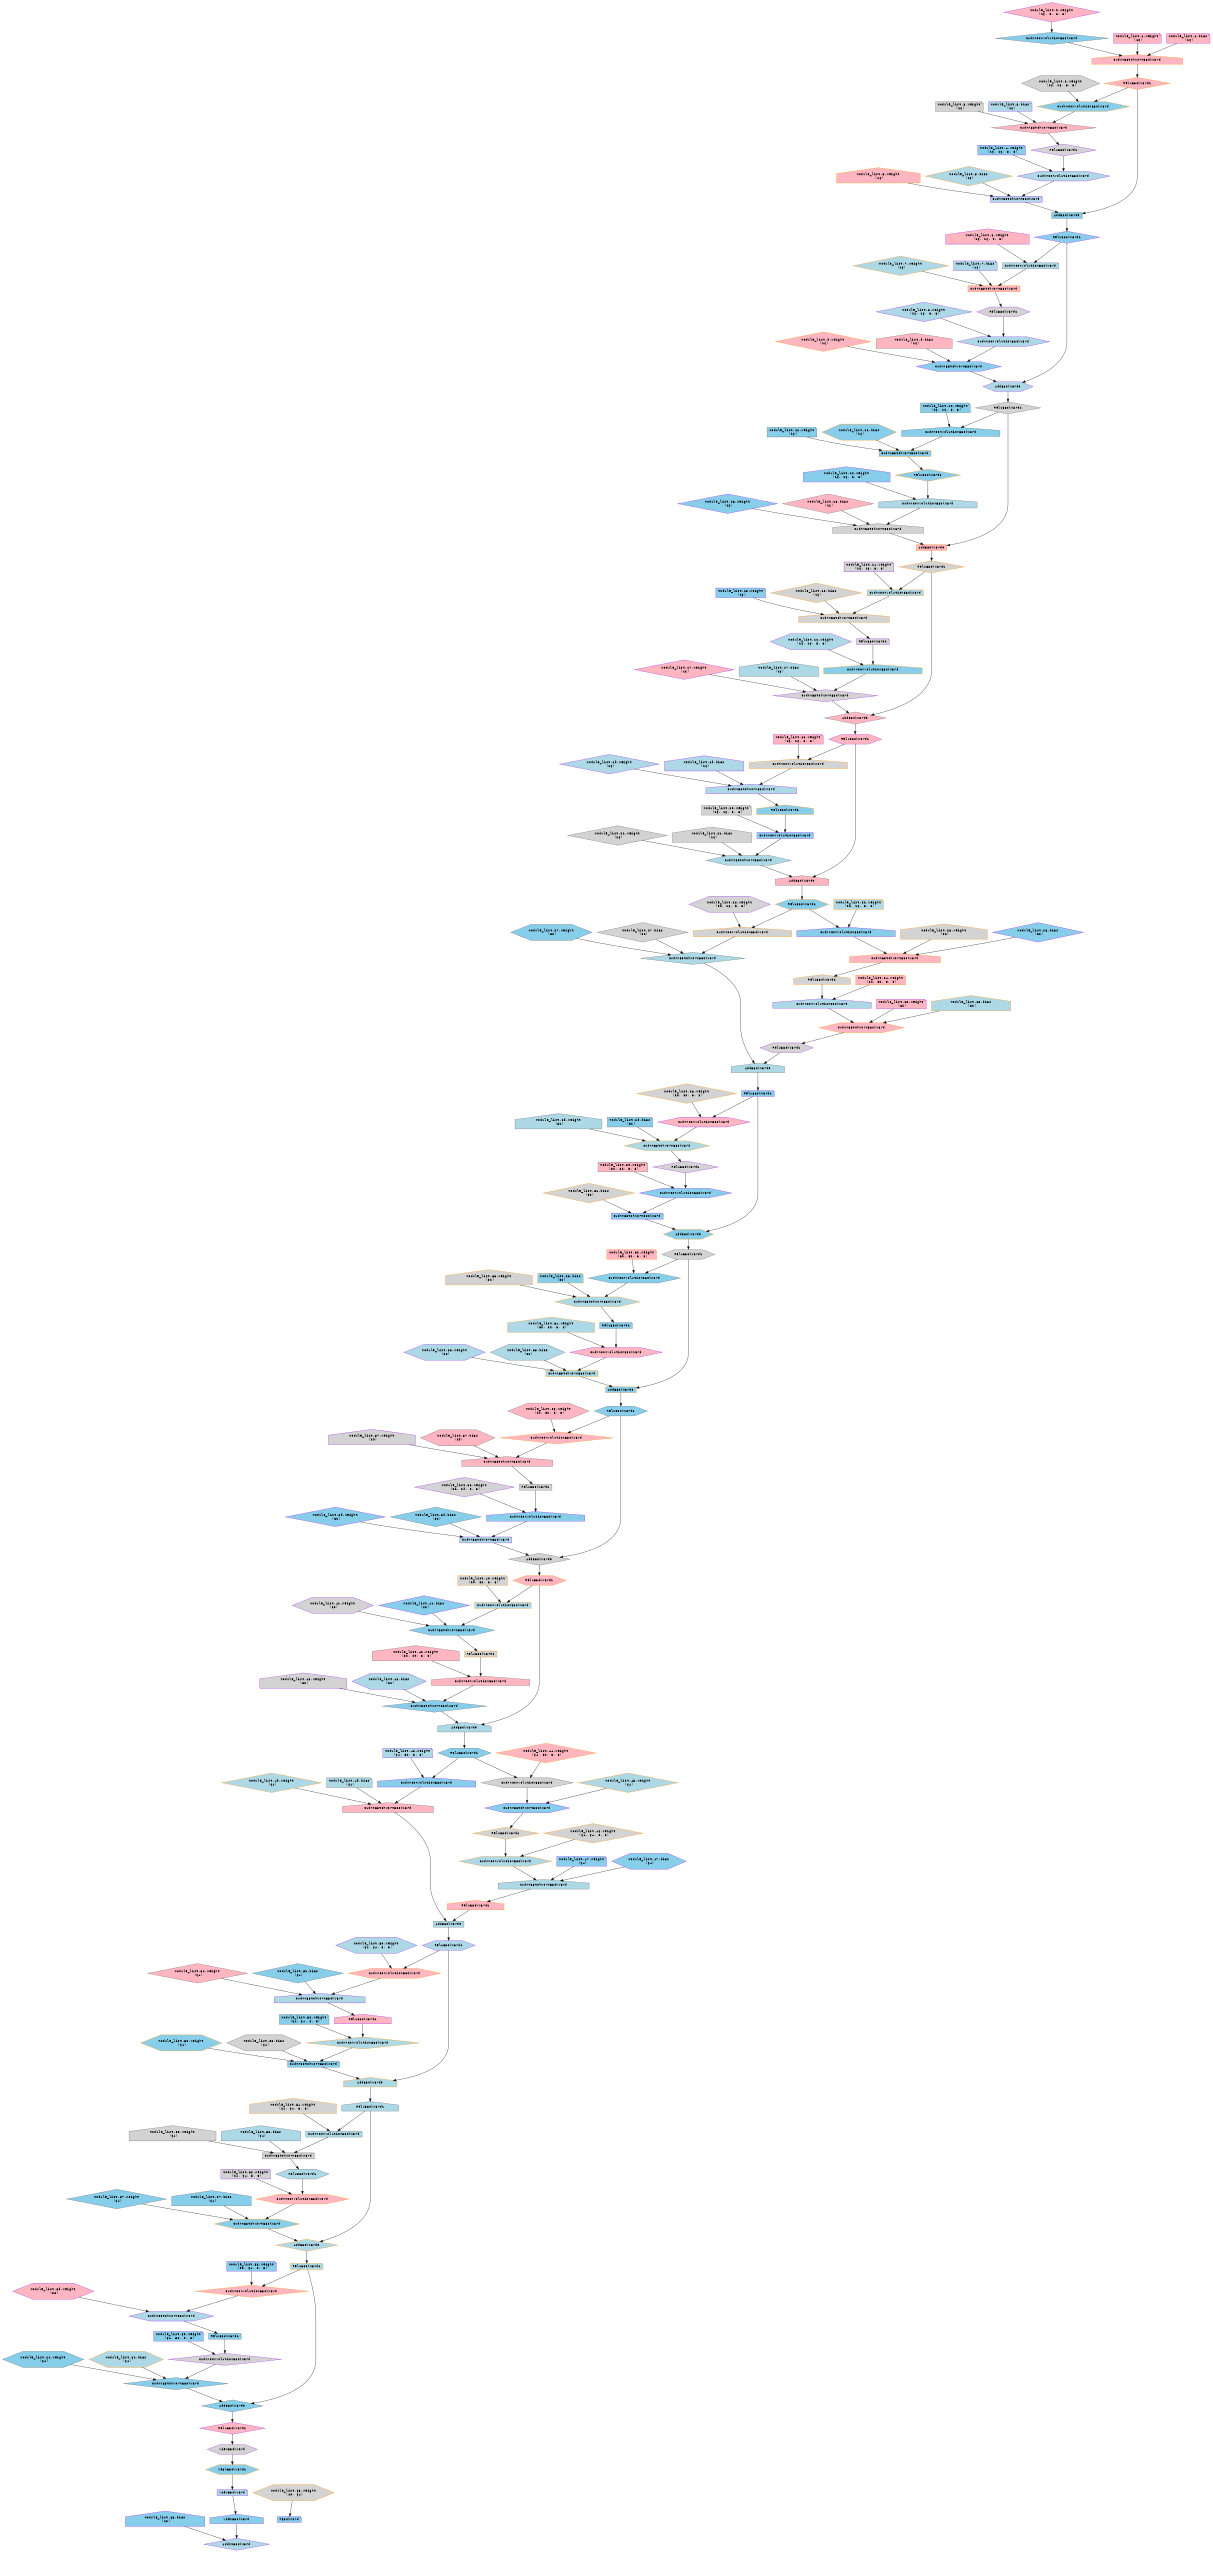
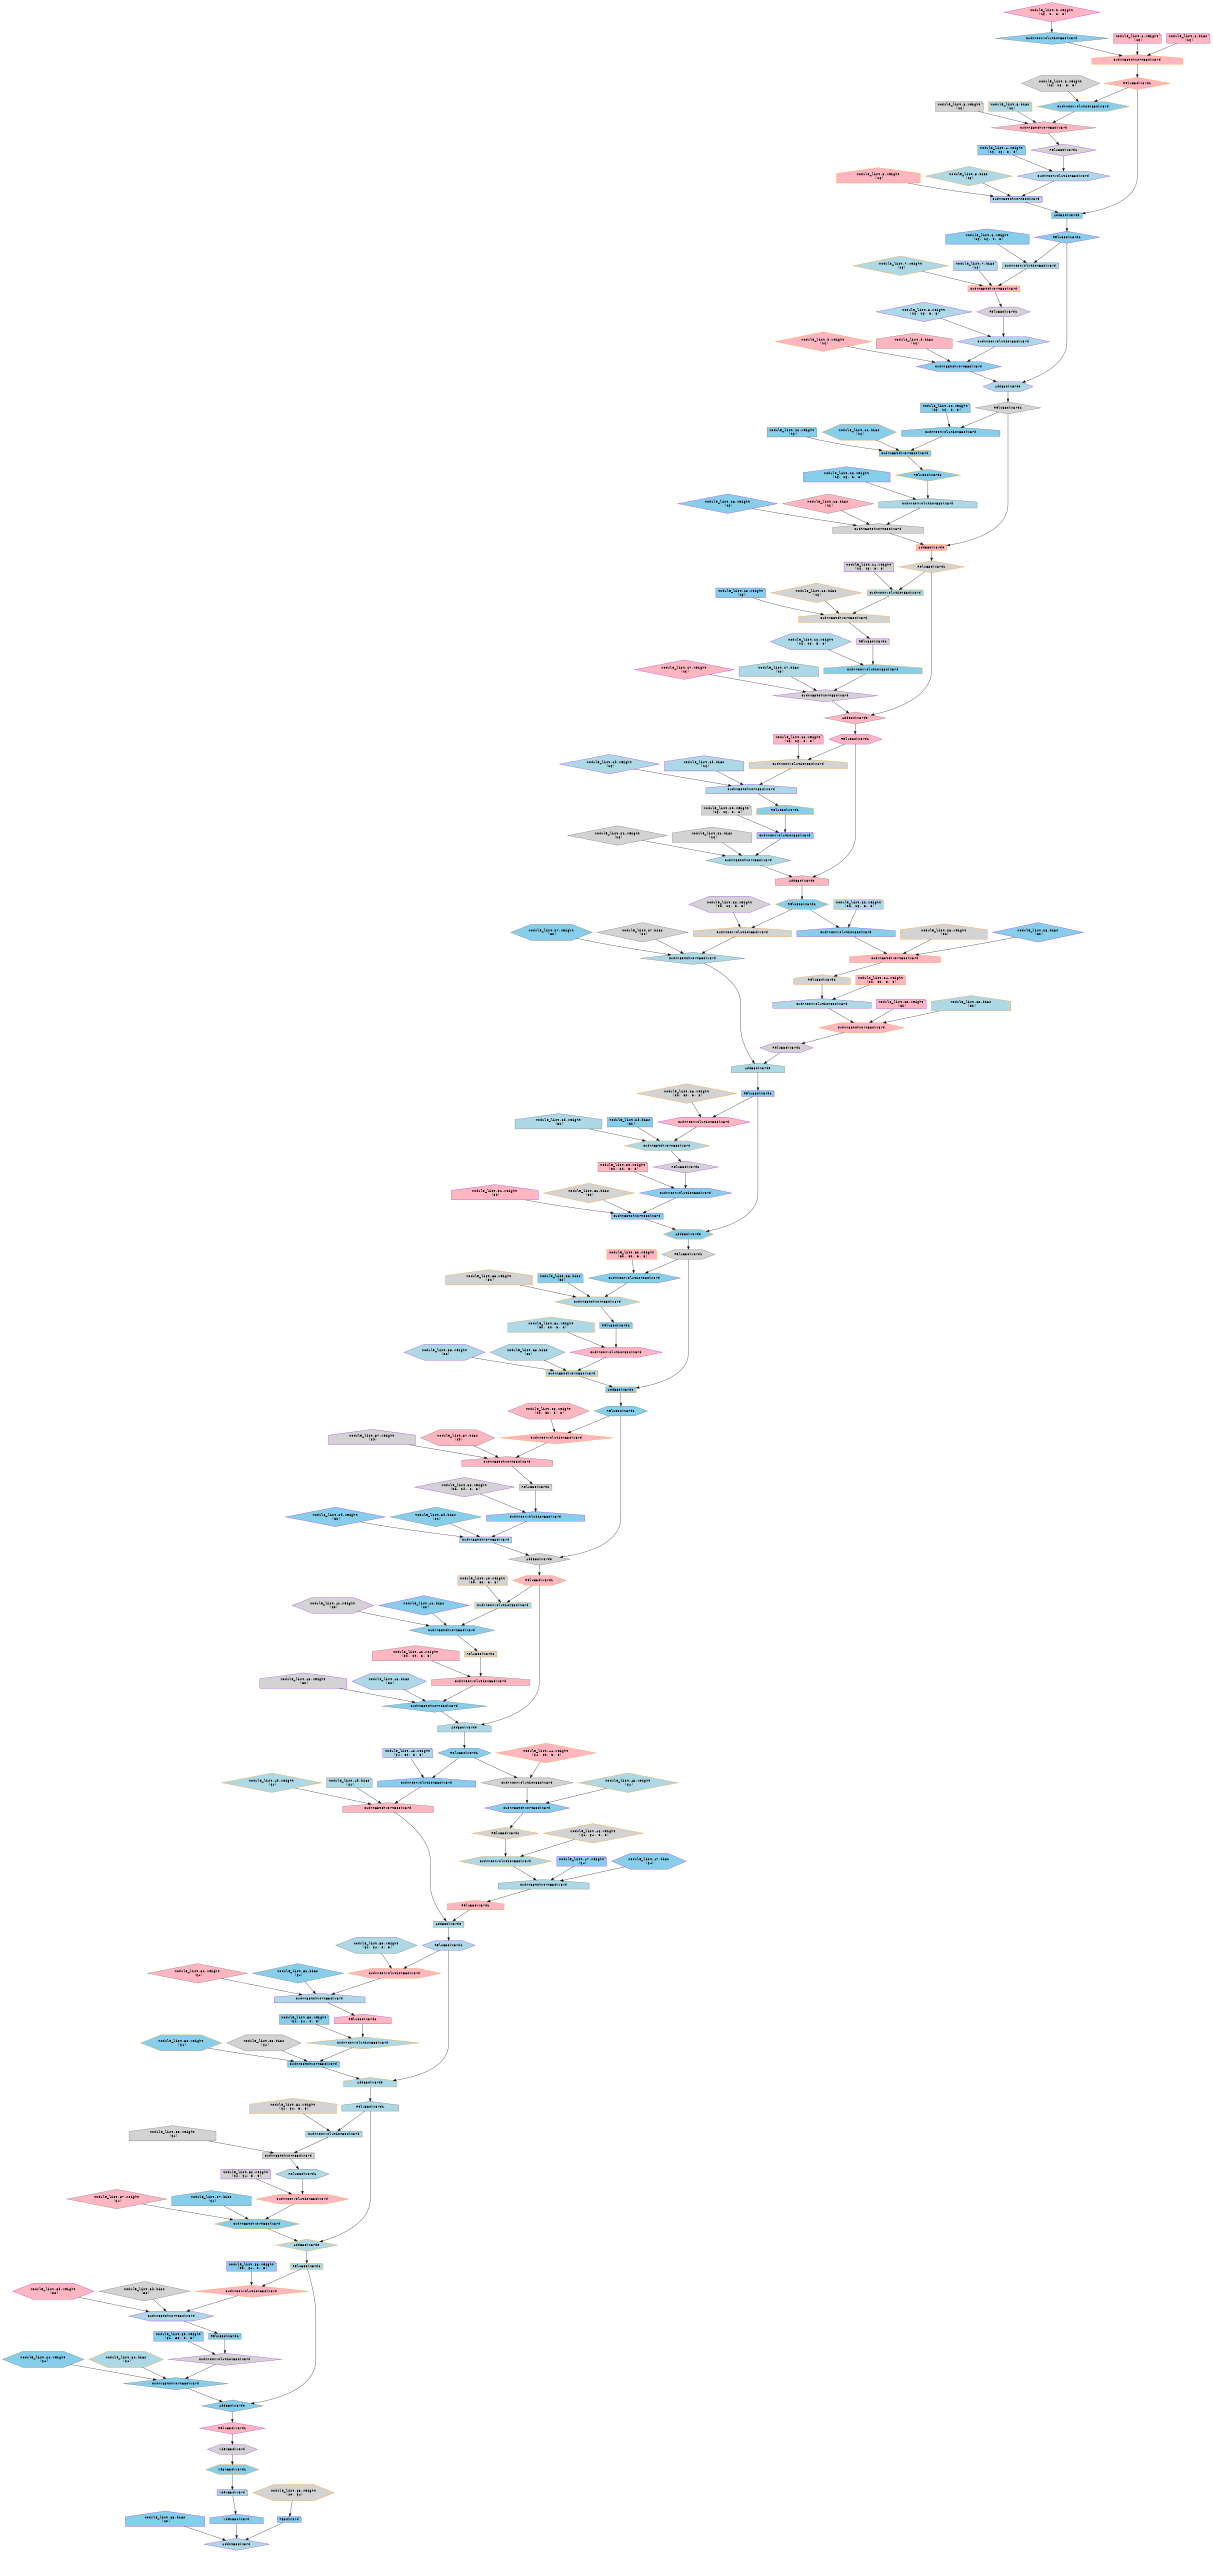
(1010, 107) -> (1010, 107)
(987, 237) -> (987, 237)
none -> (495, 1193)
(376, 1945) -> (376, 1945)
(261, 2134) -> none
(117, 2199) -> (117, 2199)
none -> (145, 2291)
none -> (266, 2531)
